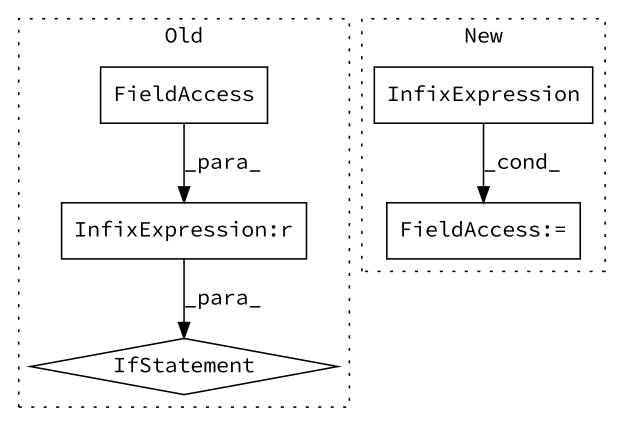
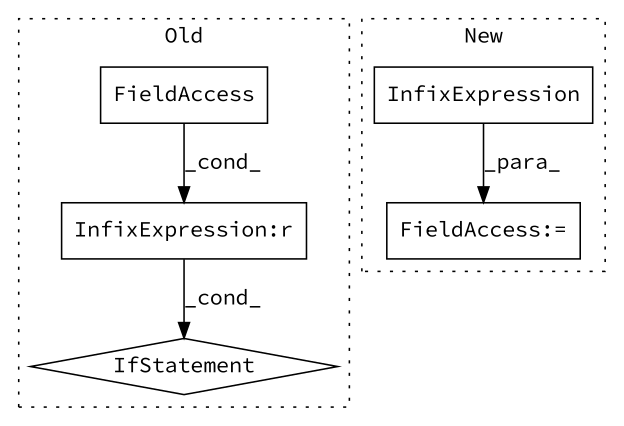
(223, 163) -> (223, 163)
(523, 163) -> (523, 163)
(223, 299) -> (223, 299)
